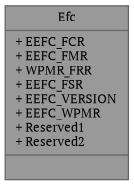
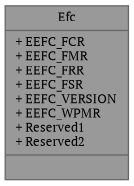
(54, 71) -> (50, 71)
